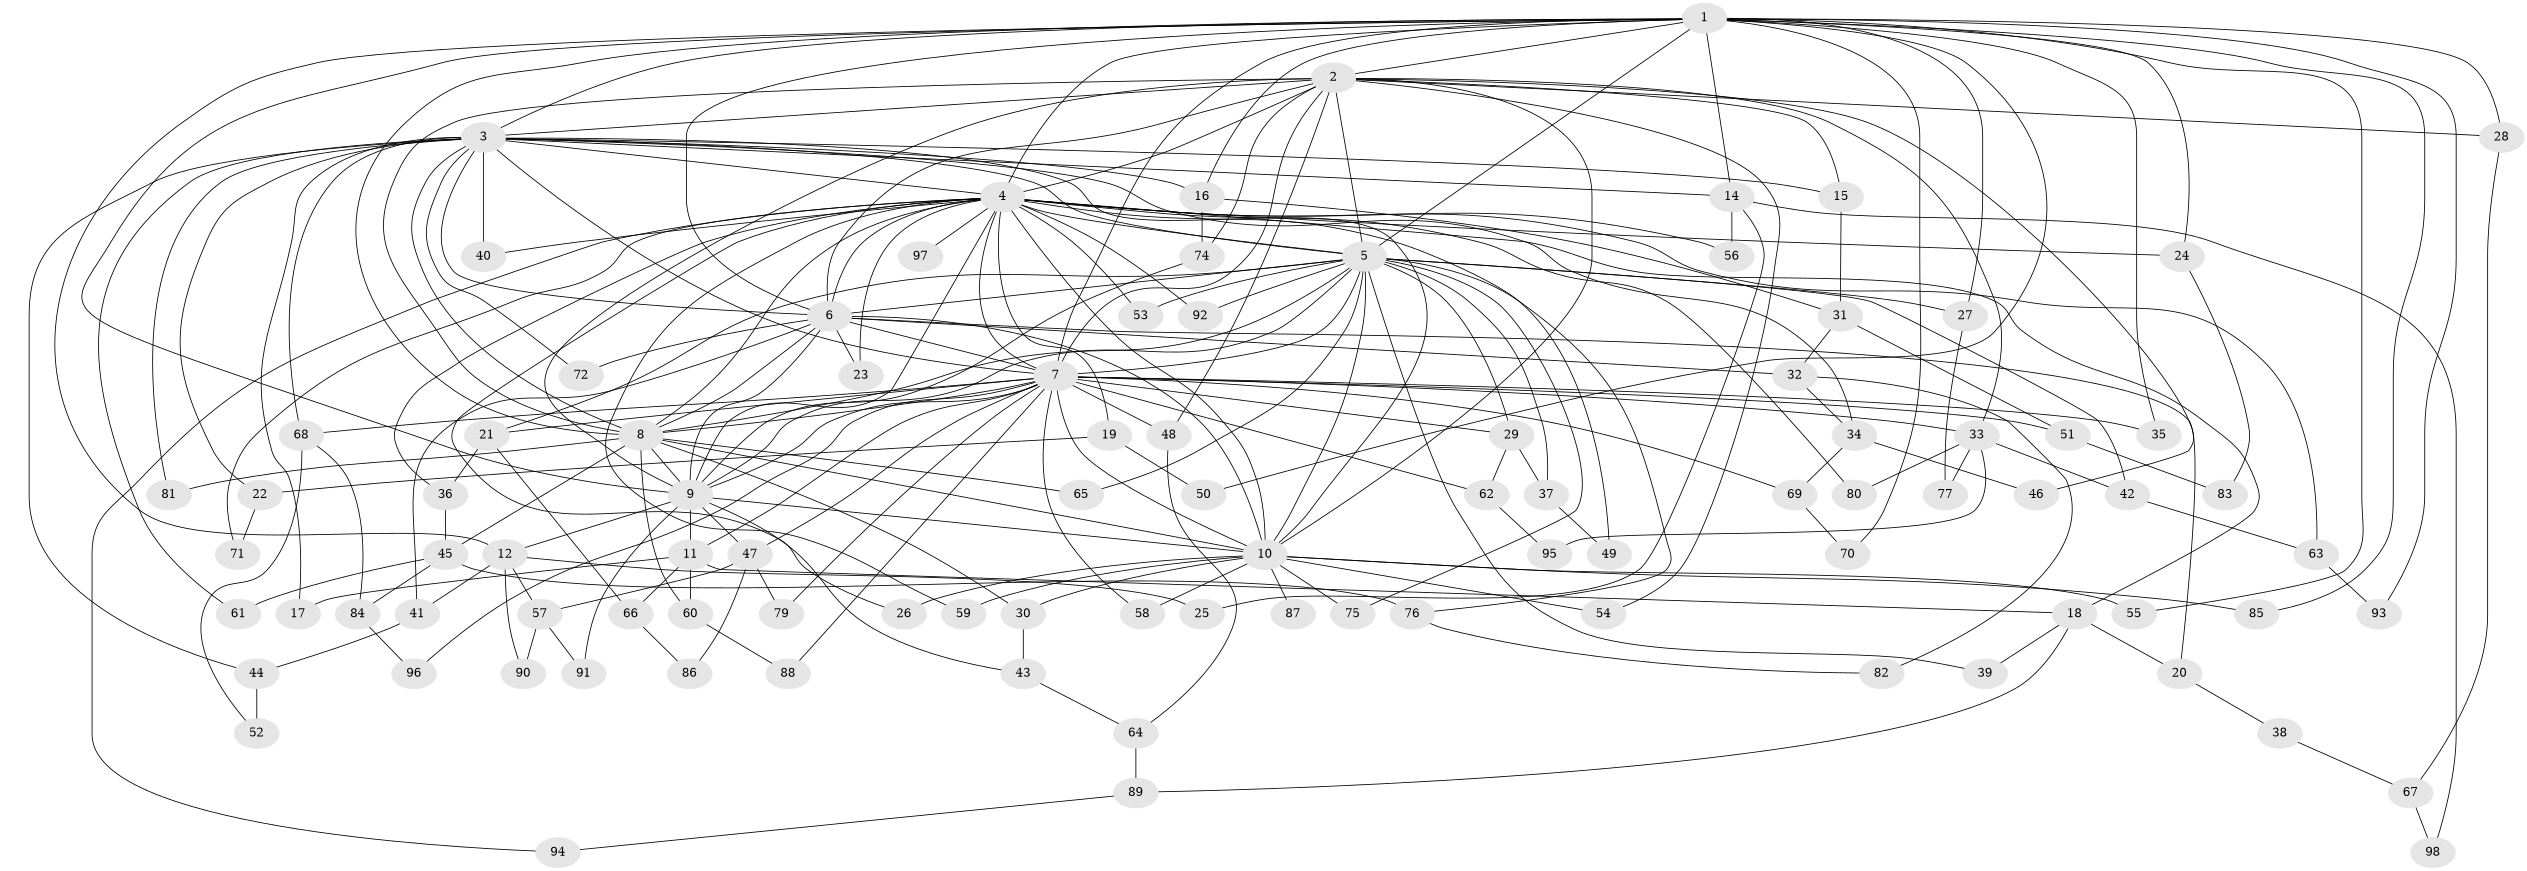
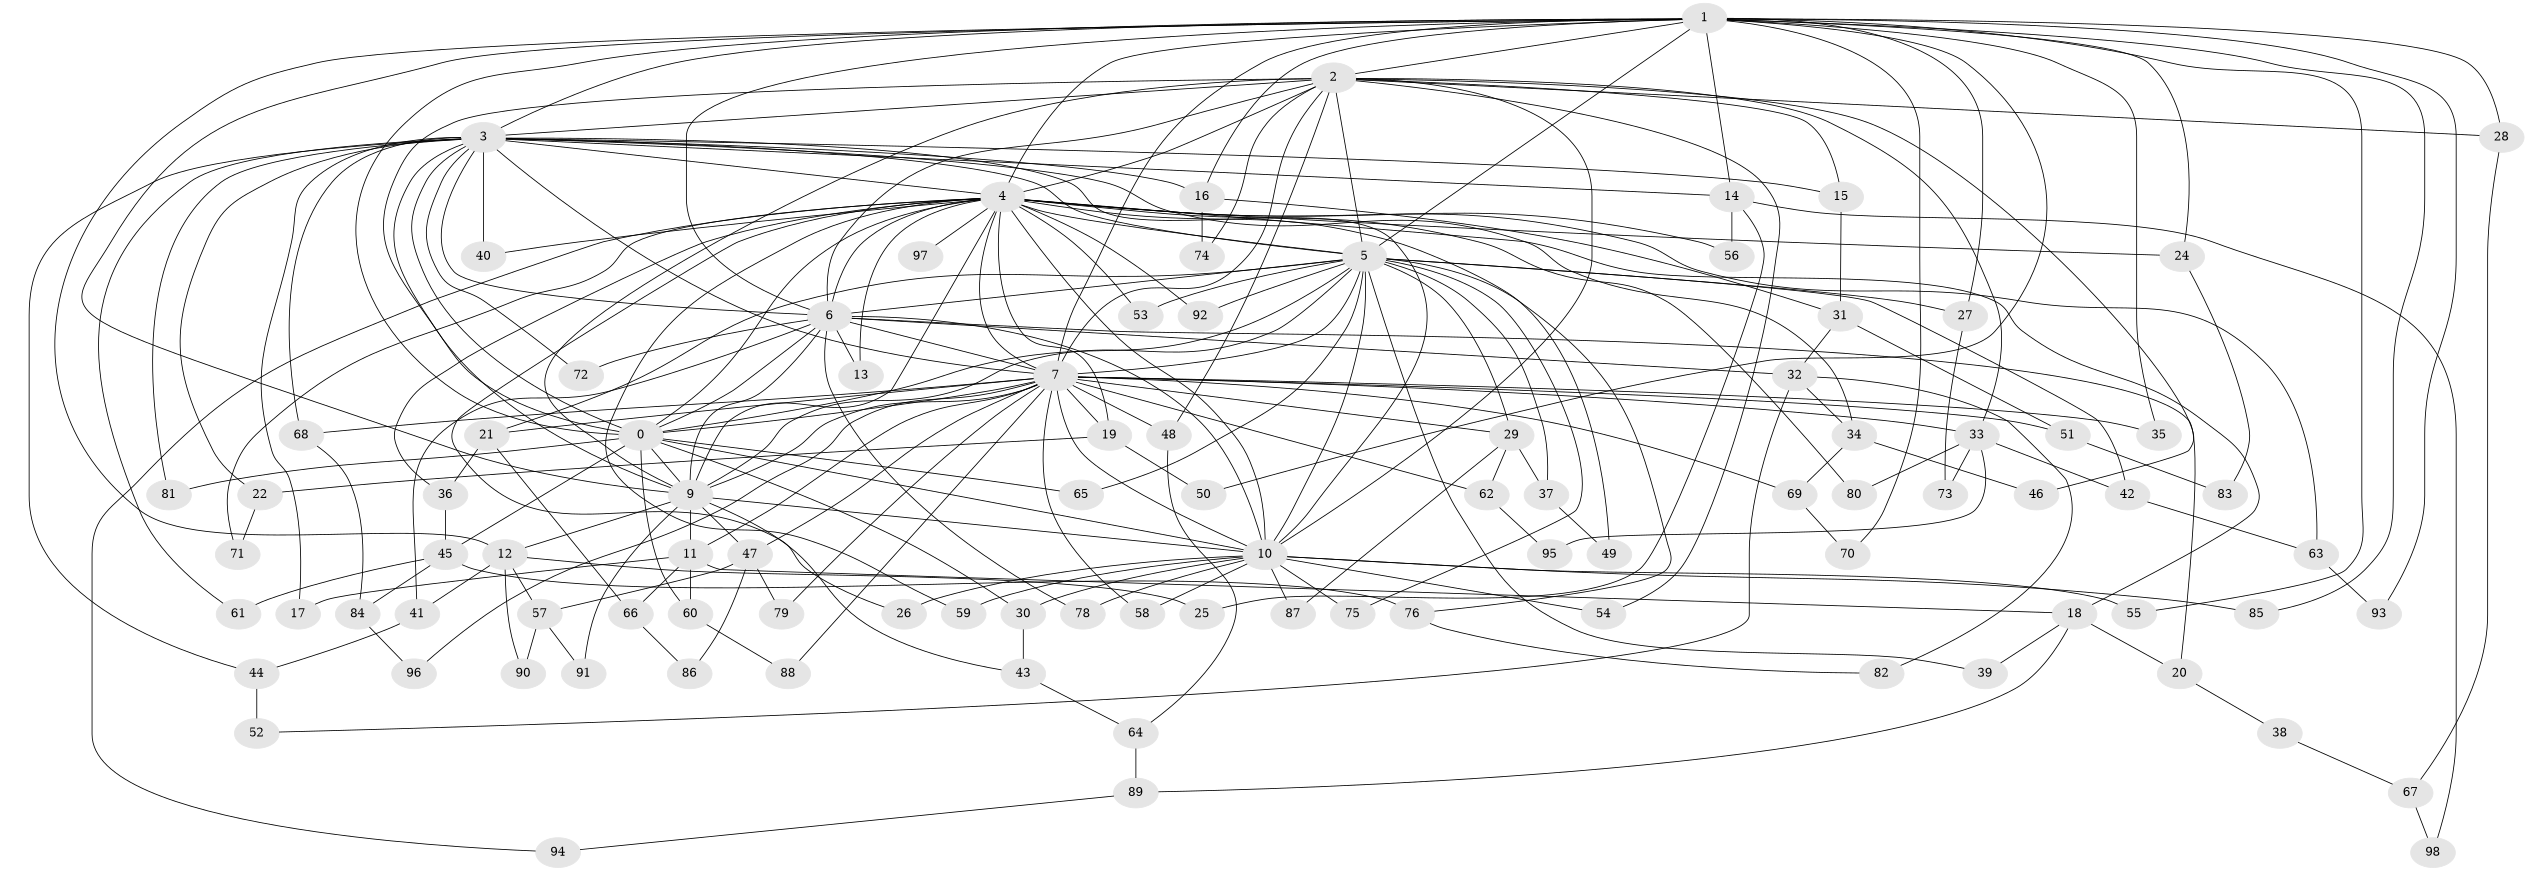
(1012, 342) -> (511, 405)
(861, 376) -> (861, 376)
none -> (1082, 406)
(641, 435) -> (641, 435)
(1945, 495) -> (1945, 495)
none -> (1402, 525)
(233, 584) -> (1134, 698)
none -> (1083, 614)
